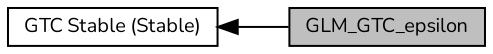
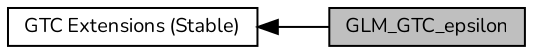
(113, 27) -> (133, 27)
